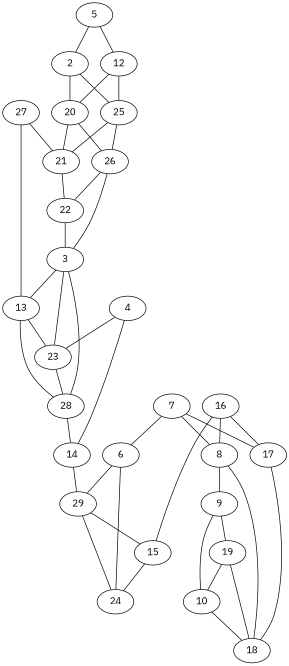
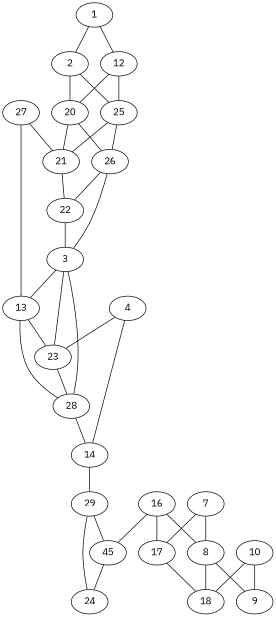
(94, 15) -> (94, 15)
(121, 455) -> none
(153, 553) -> (108, 553)
(228, 553) -> none
